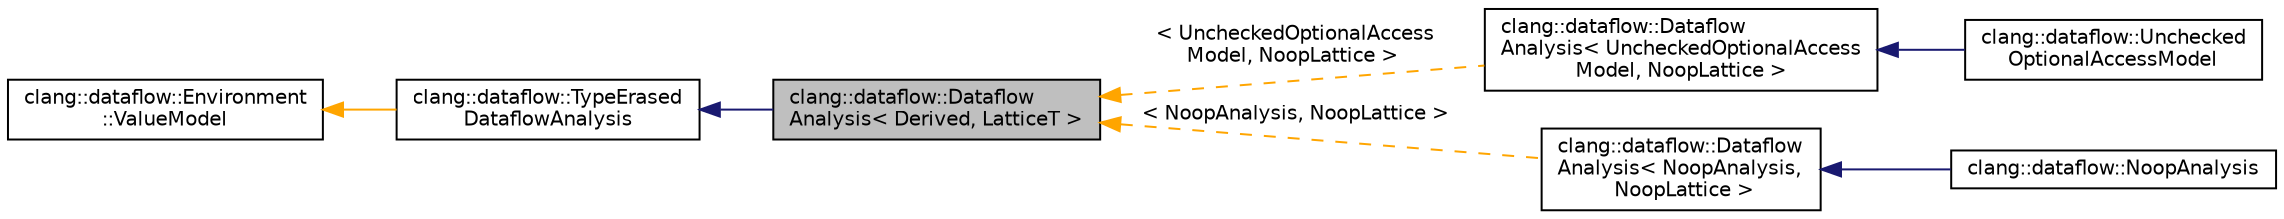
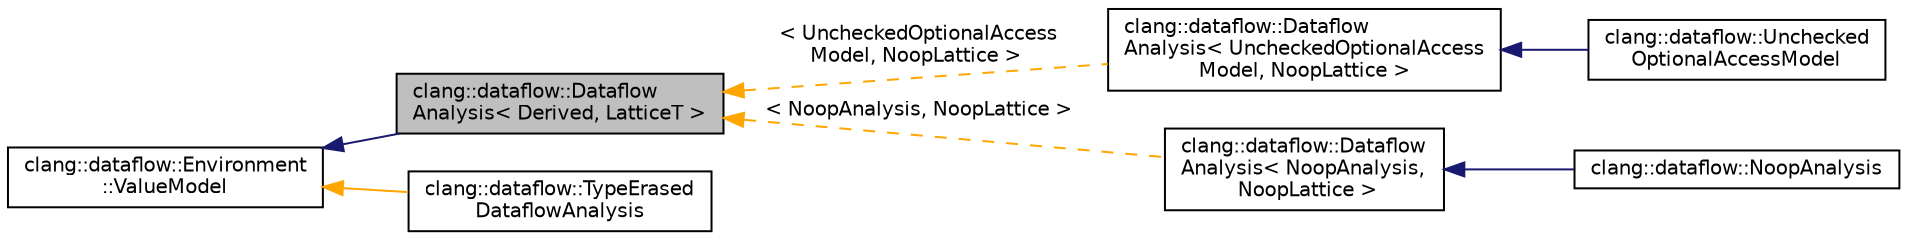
(747, 110) -> (371, 139)
